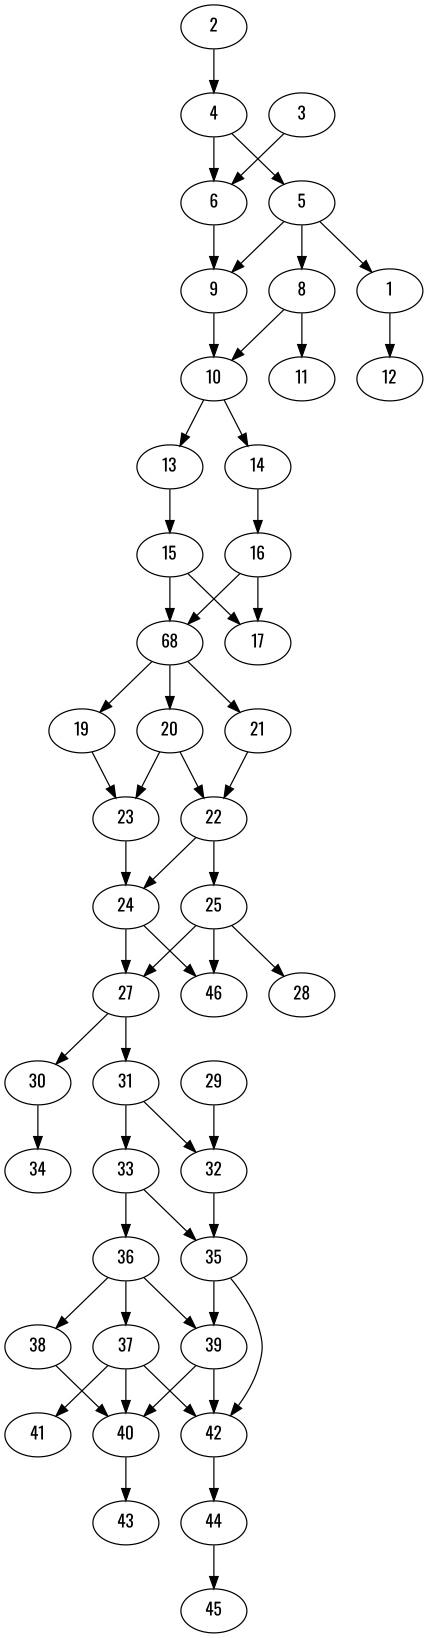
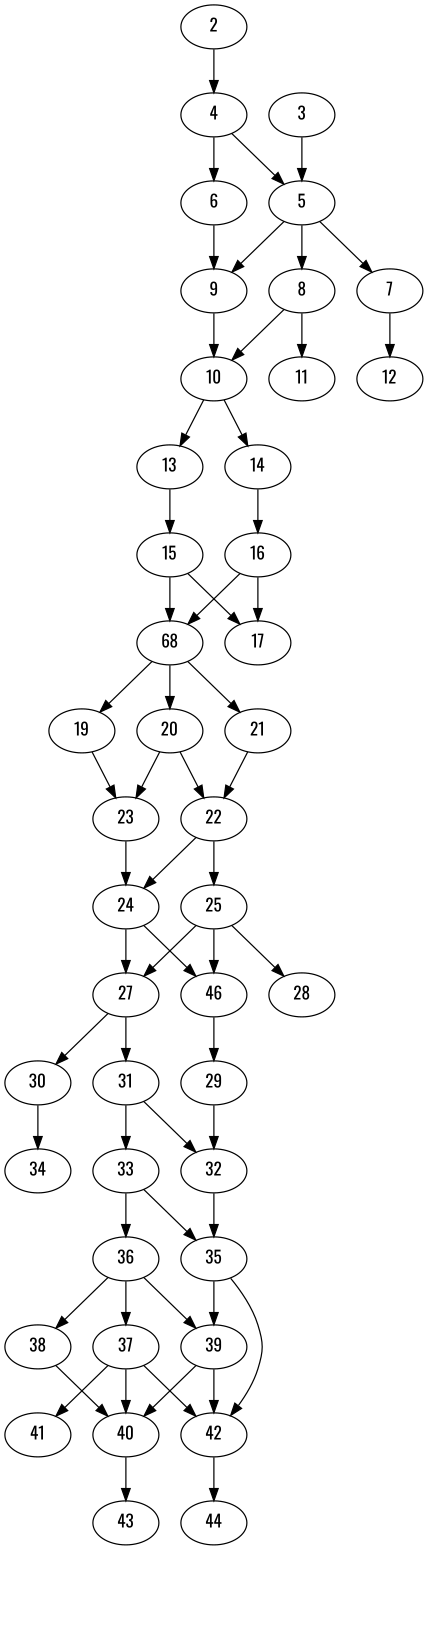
(264, 153) -> (302, 153)
(390, 291) -> (390, 291)
none -> (214, 1033)
(214, 1611) -> none
